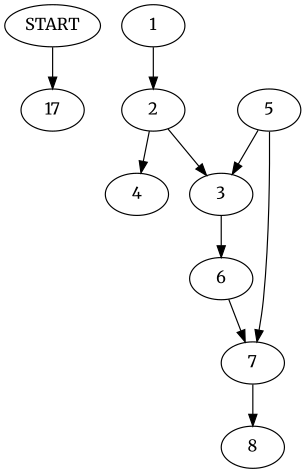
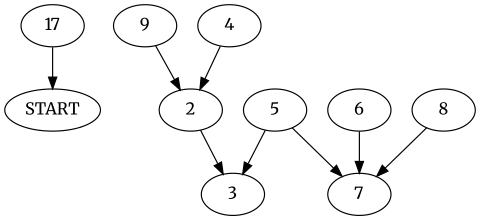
(153, 26) -> (145, 26)
(53, 62) -> (53, 62)
(146, 146) -> (213, 63)
(221, 231) -> none
(253, 399) -> (406, 148)
